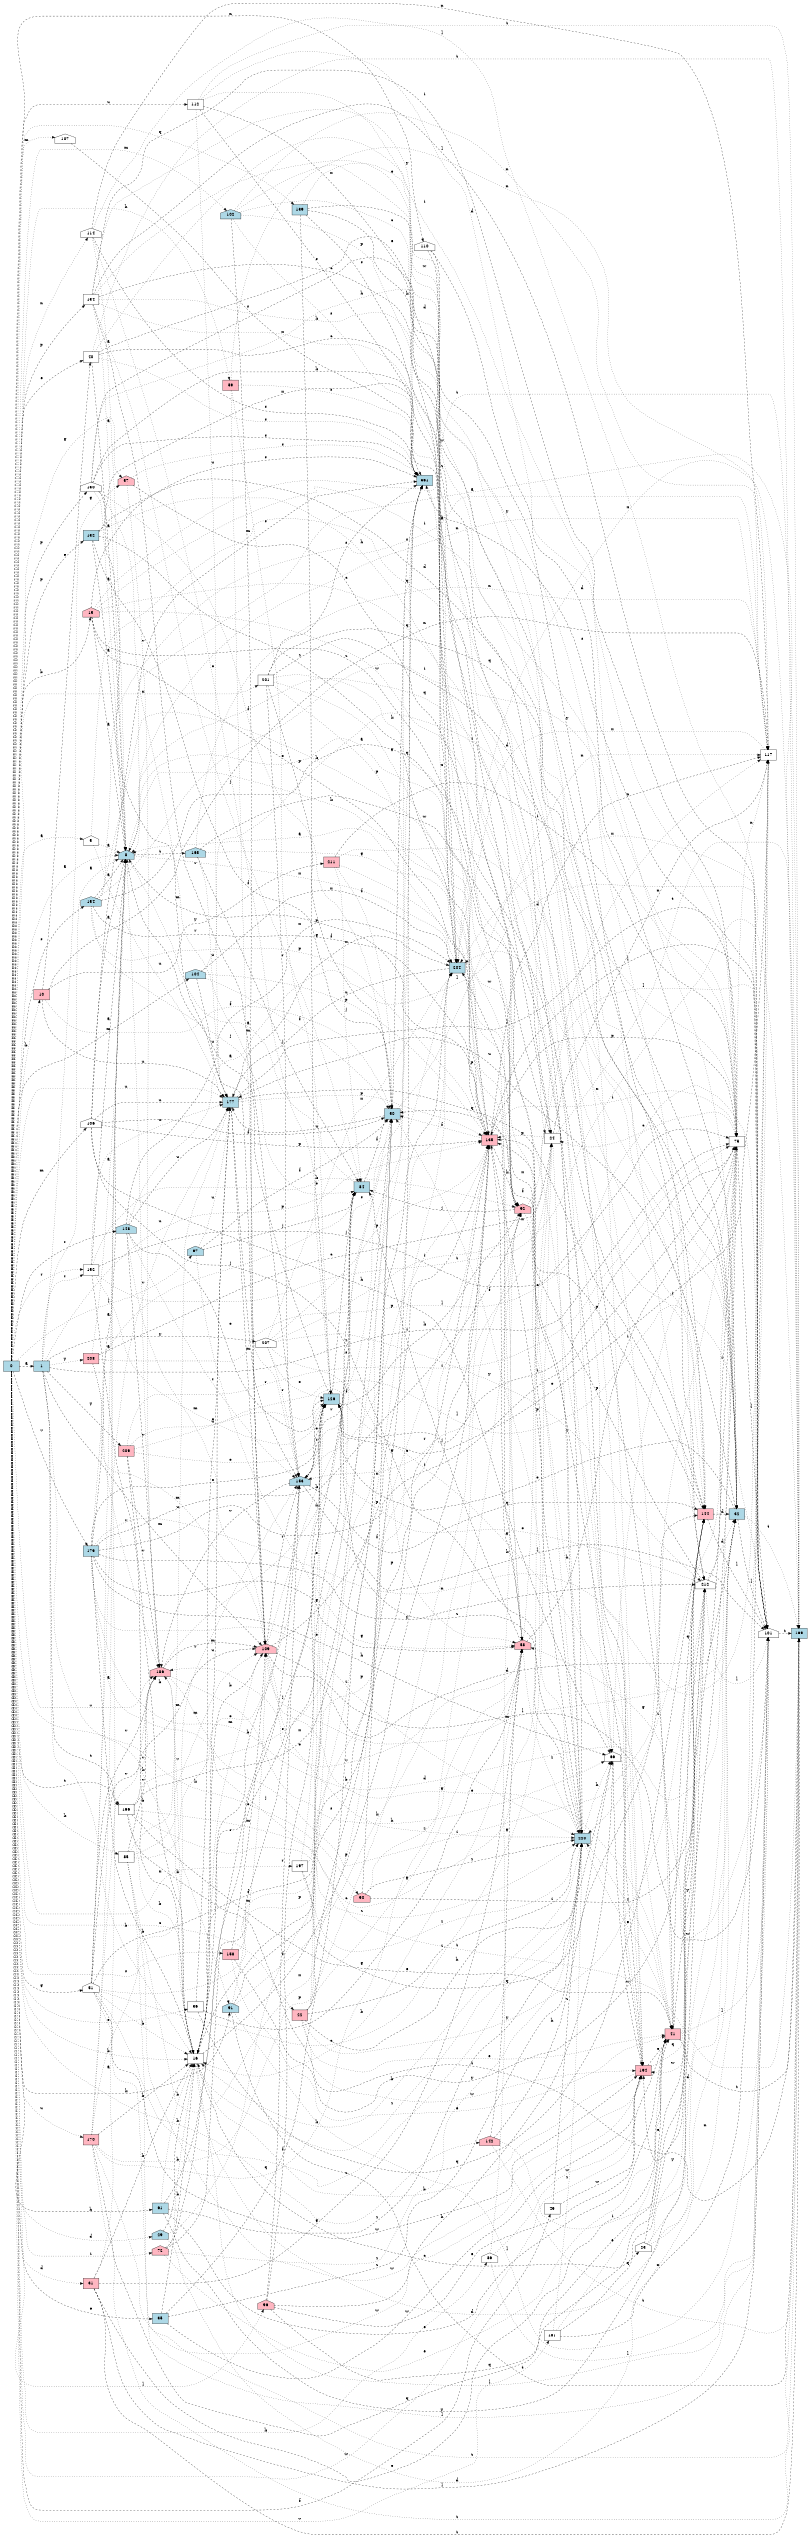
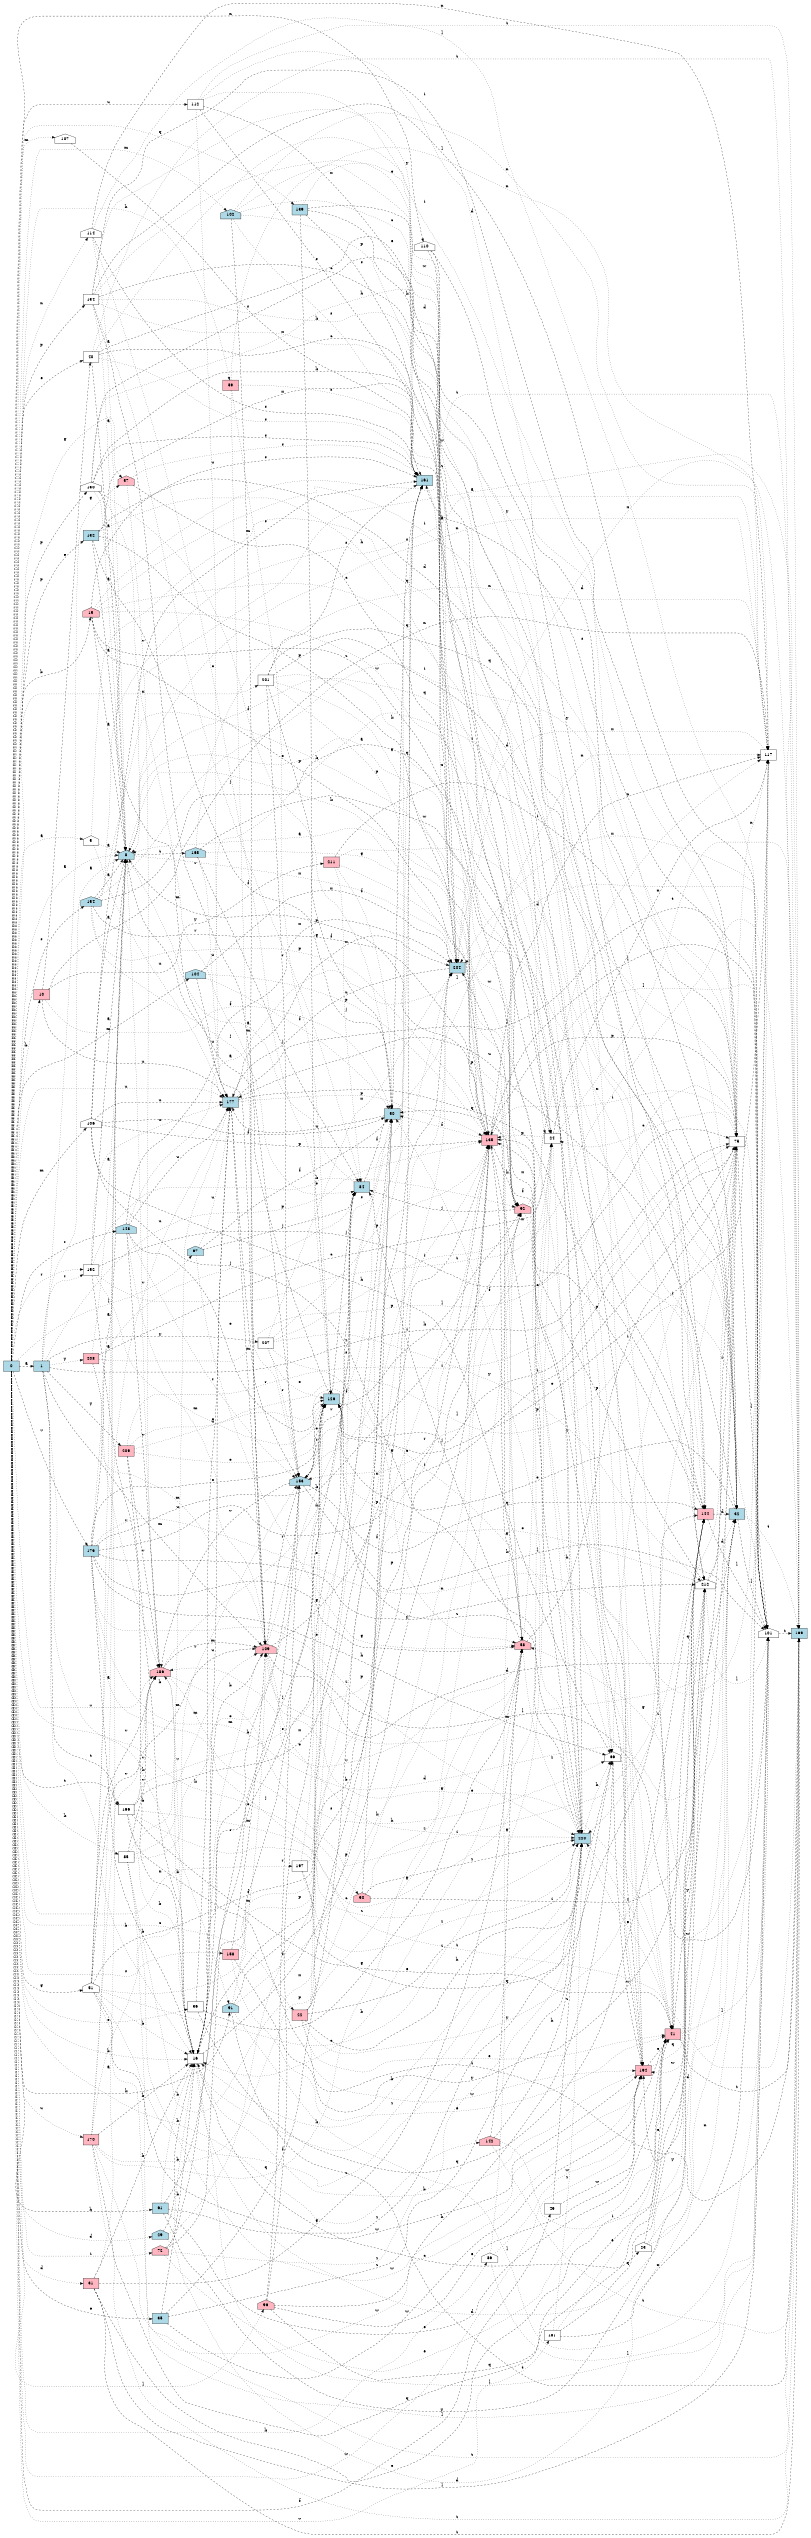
(425, 480) -> (425, 480)
(300, 655) -> (300, 655)
(266, 1343) -> (266, 1343)
